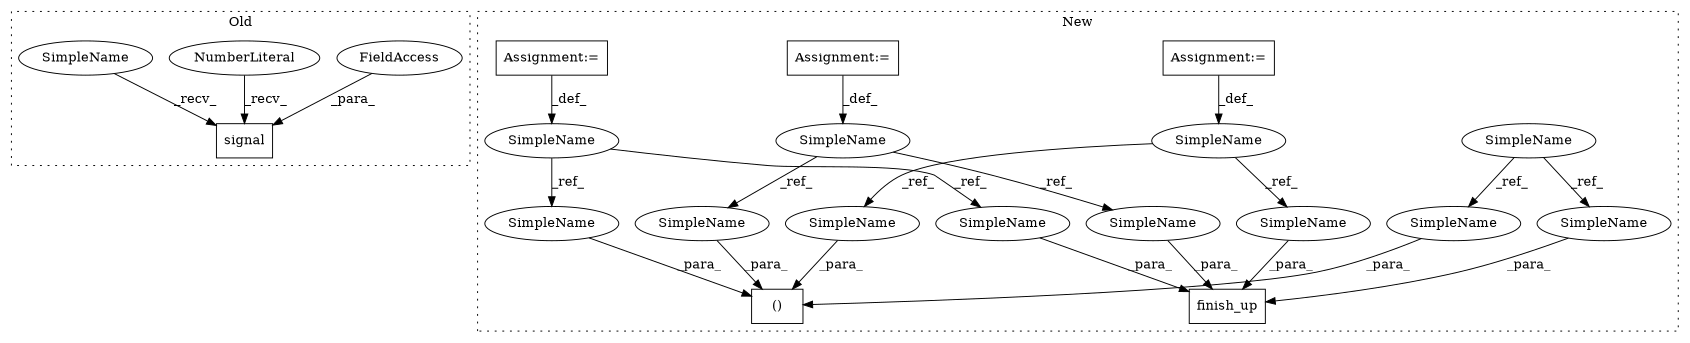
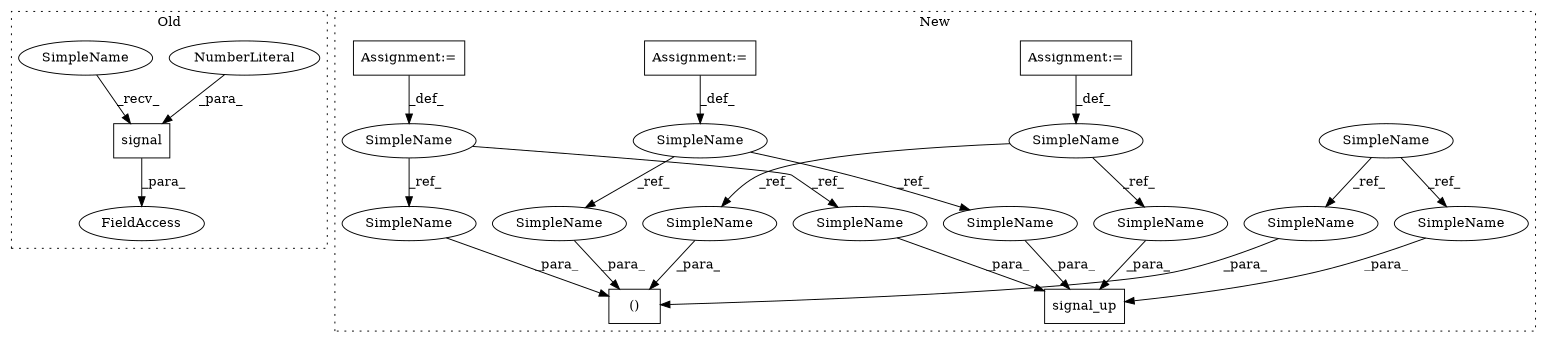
(327, 97) -> (142, 177)
(266, 99) -> (221, 99)
(1227, 306) -> (1085, 306)
